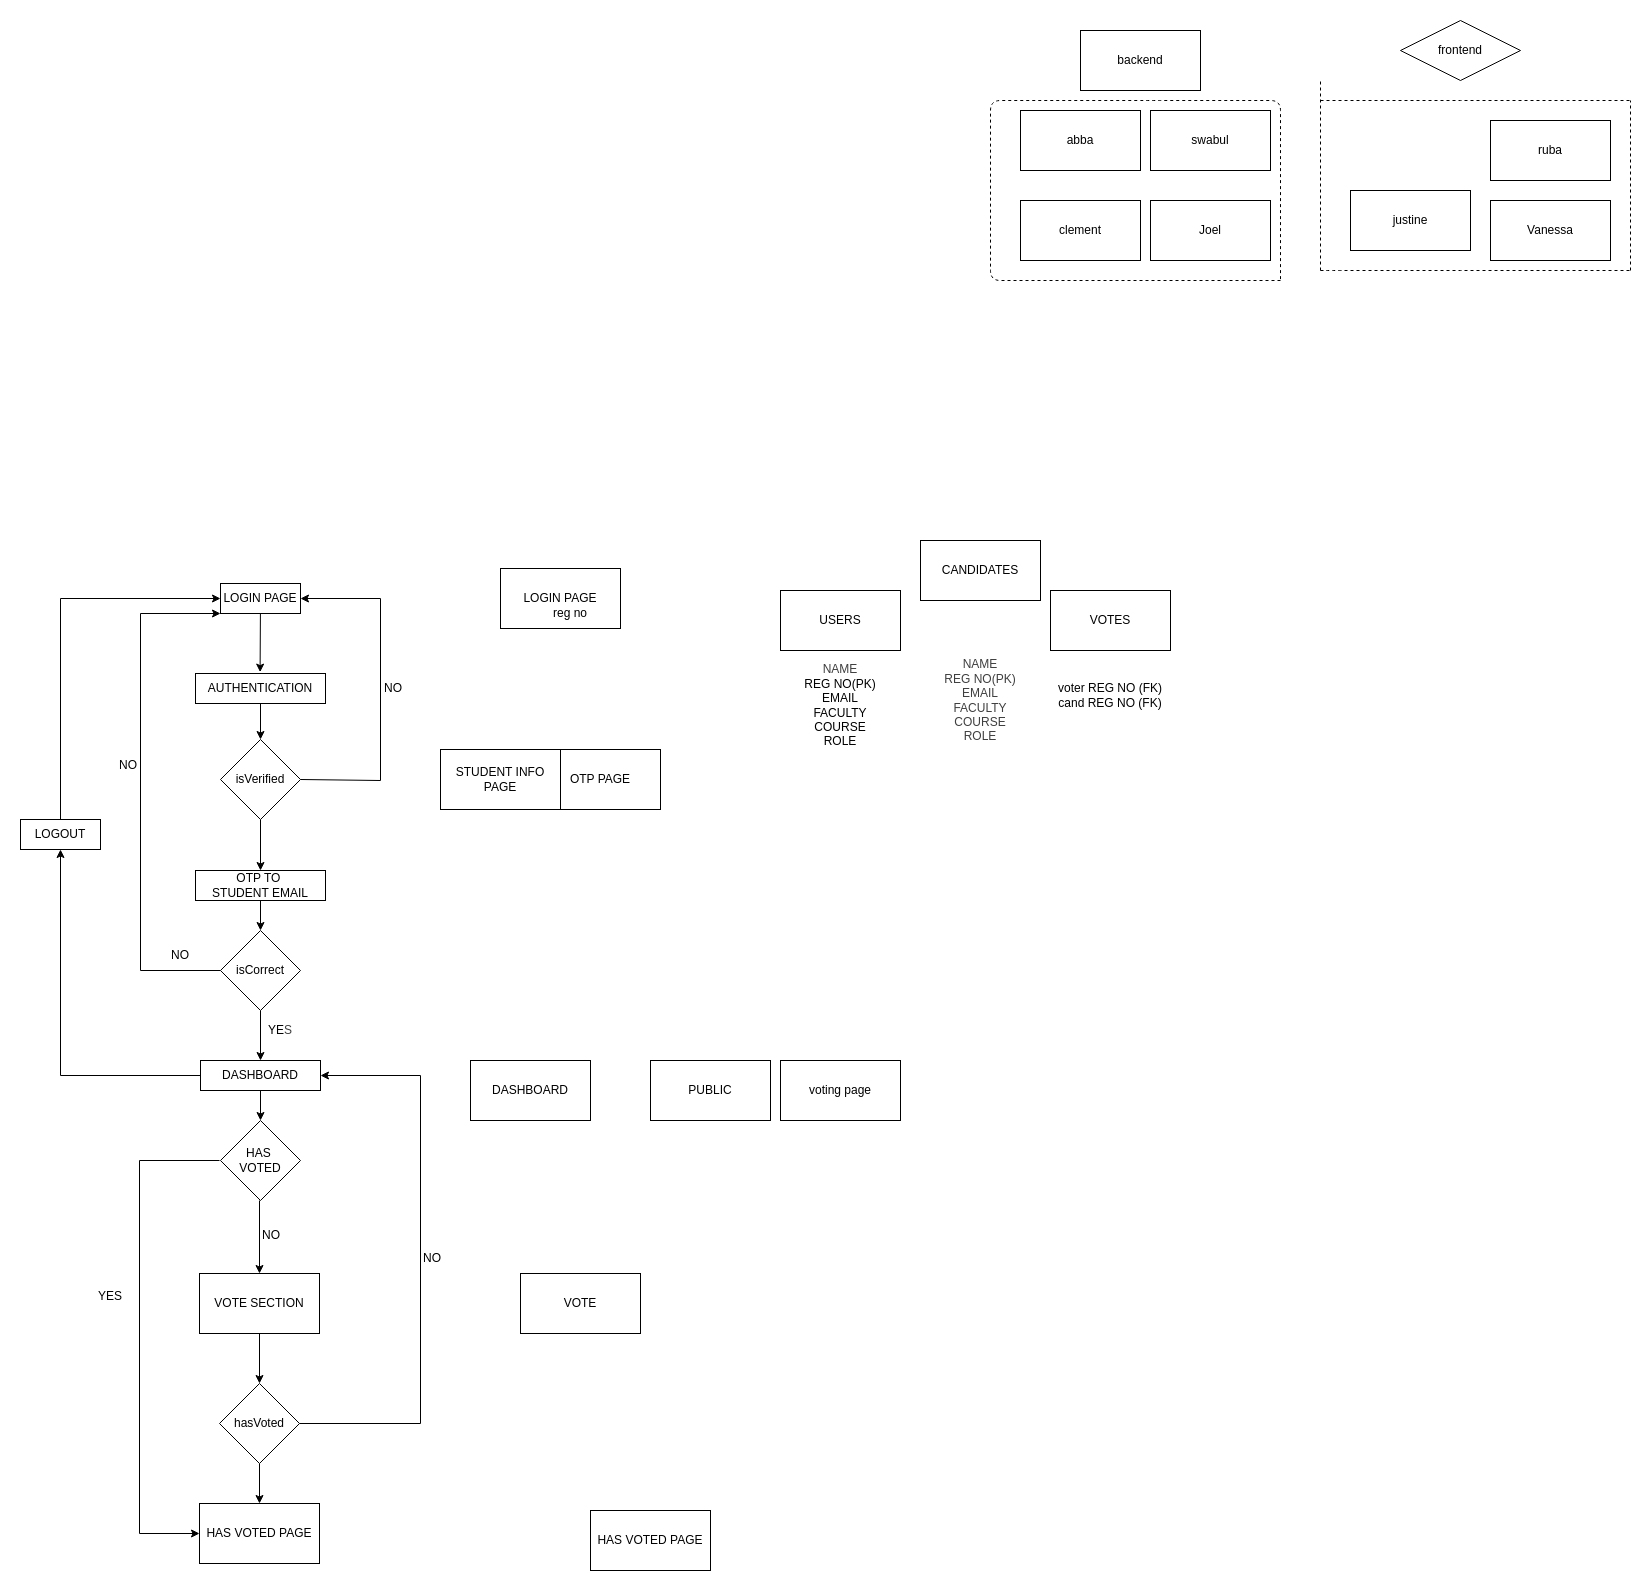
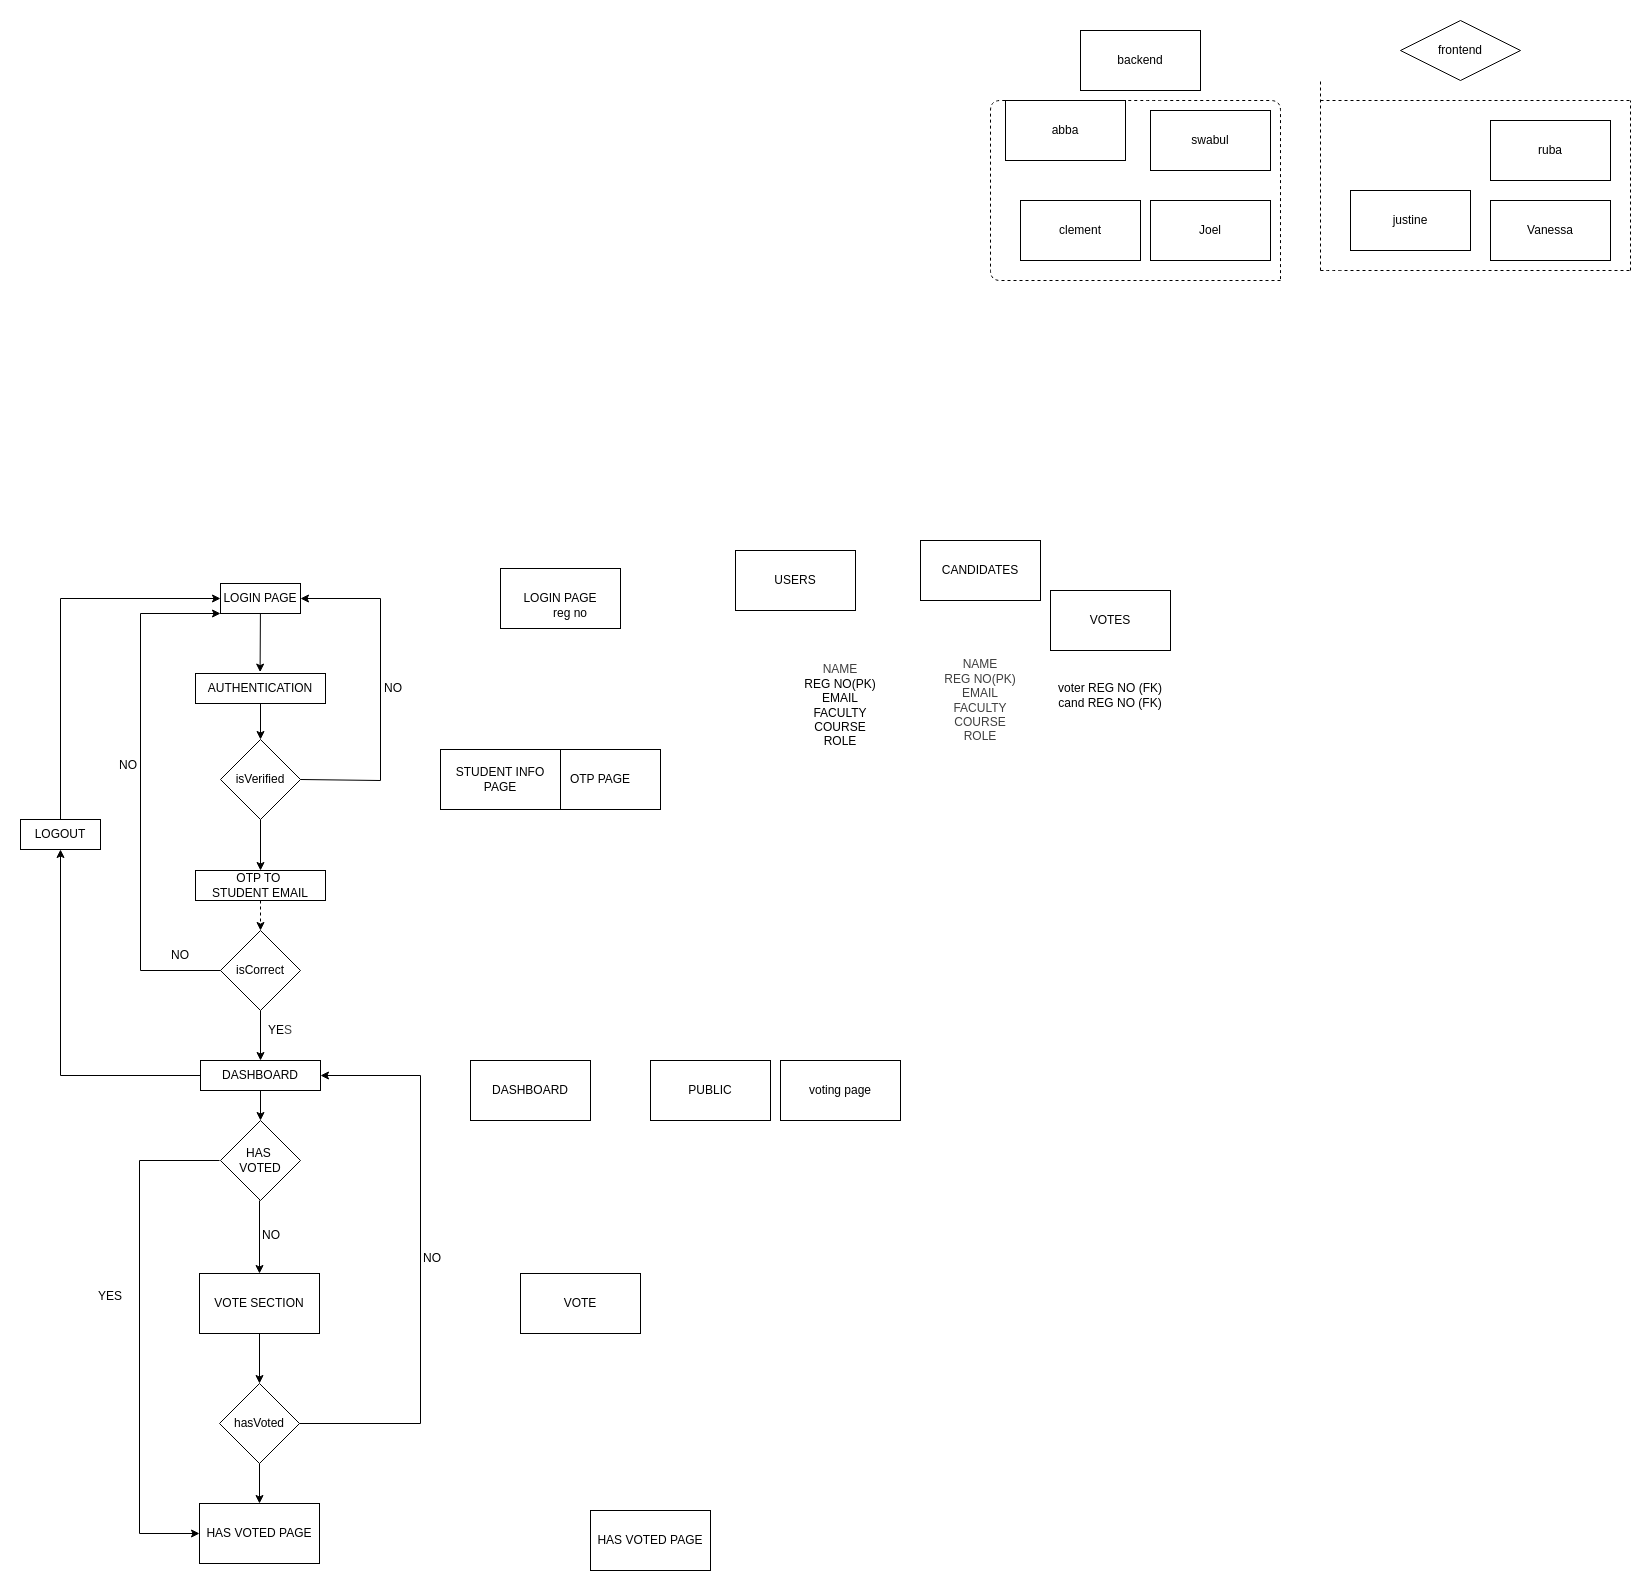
(1081, 141) -> (1066, 131)
(841, 621) -> (796, 581)
(261, 913) -> (261, 913)
